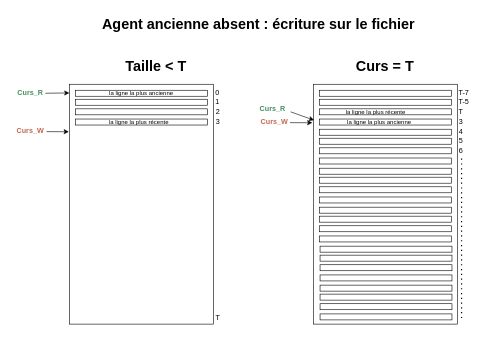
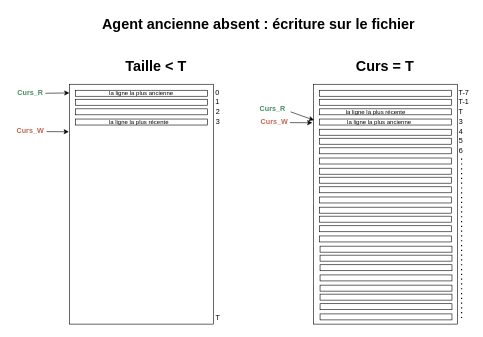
(464, 102) -> (464, 102)
